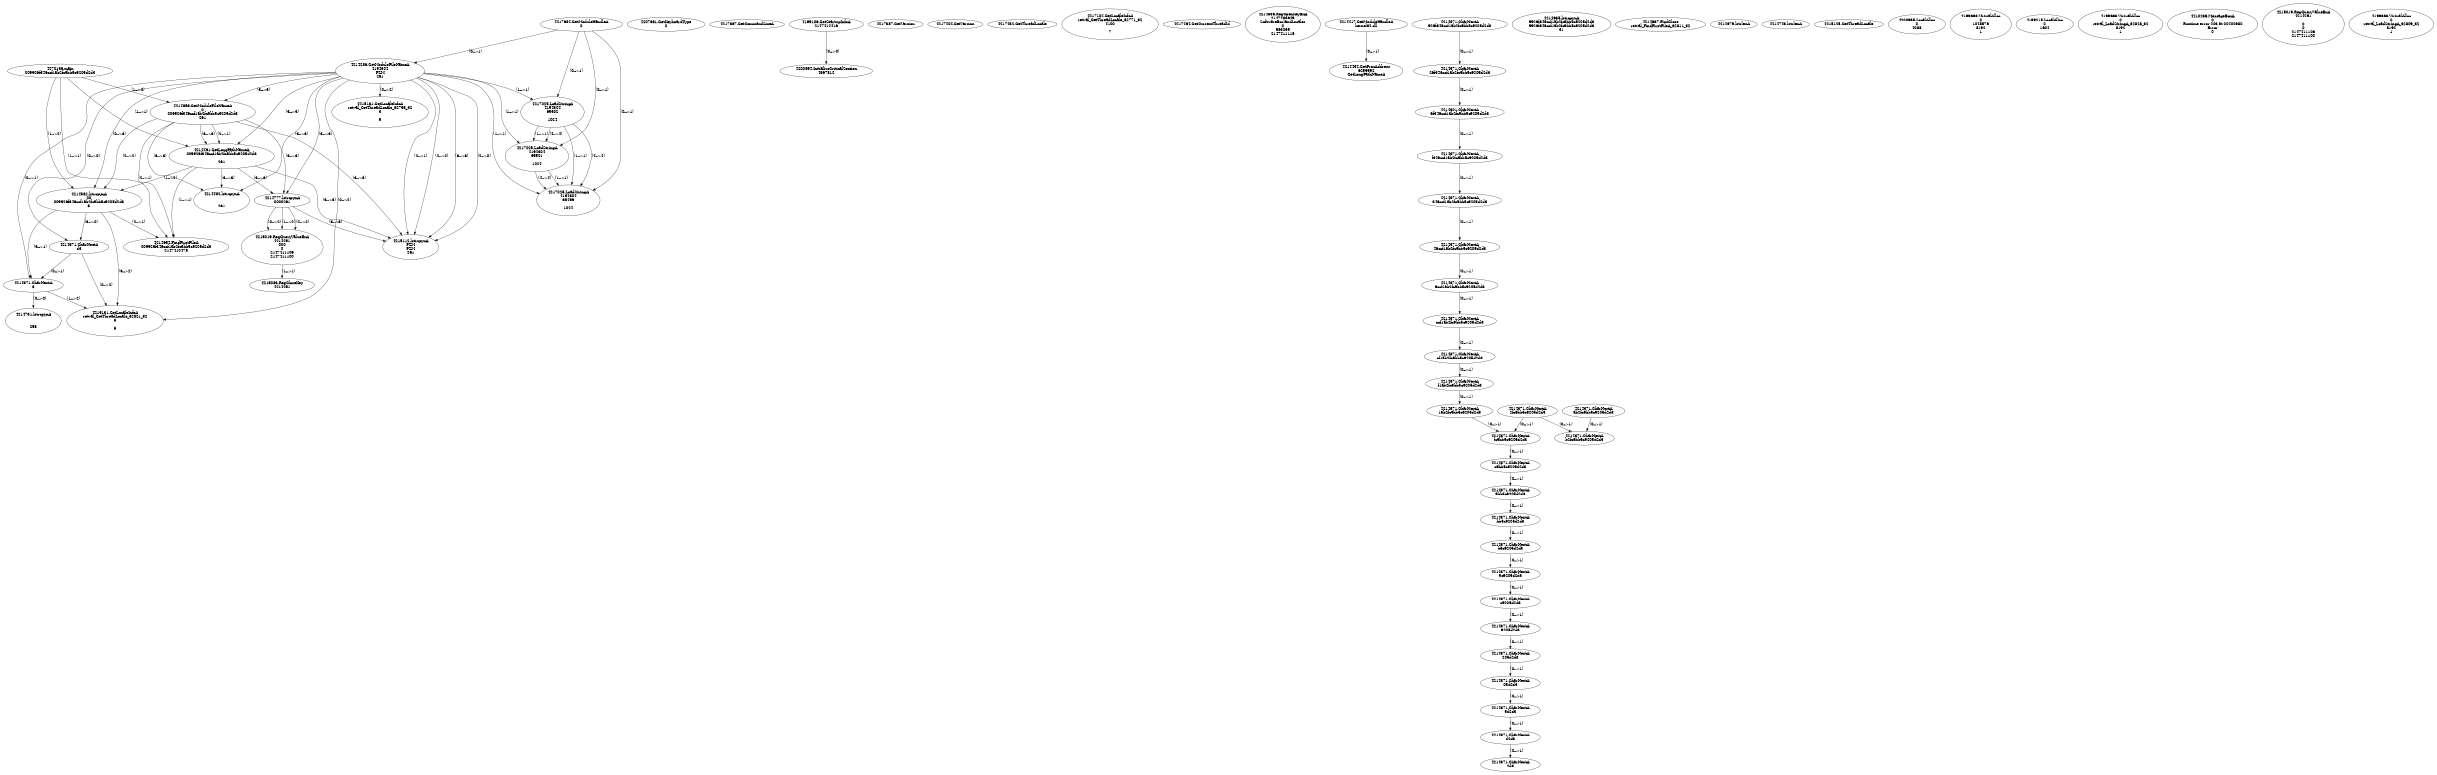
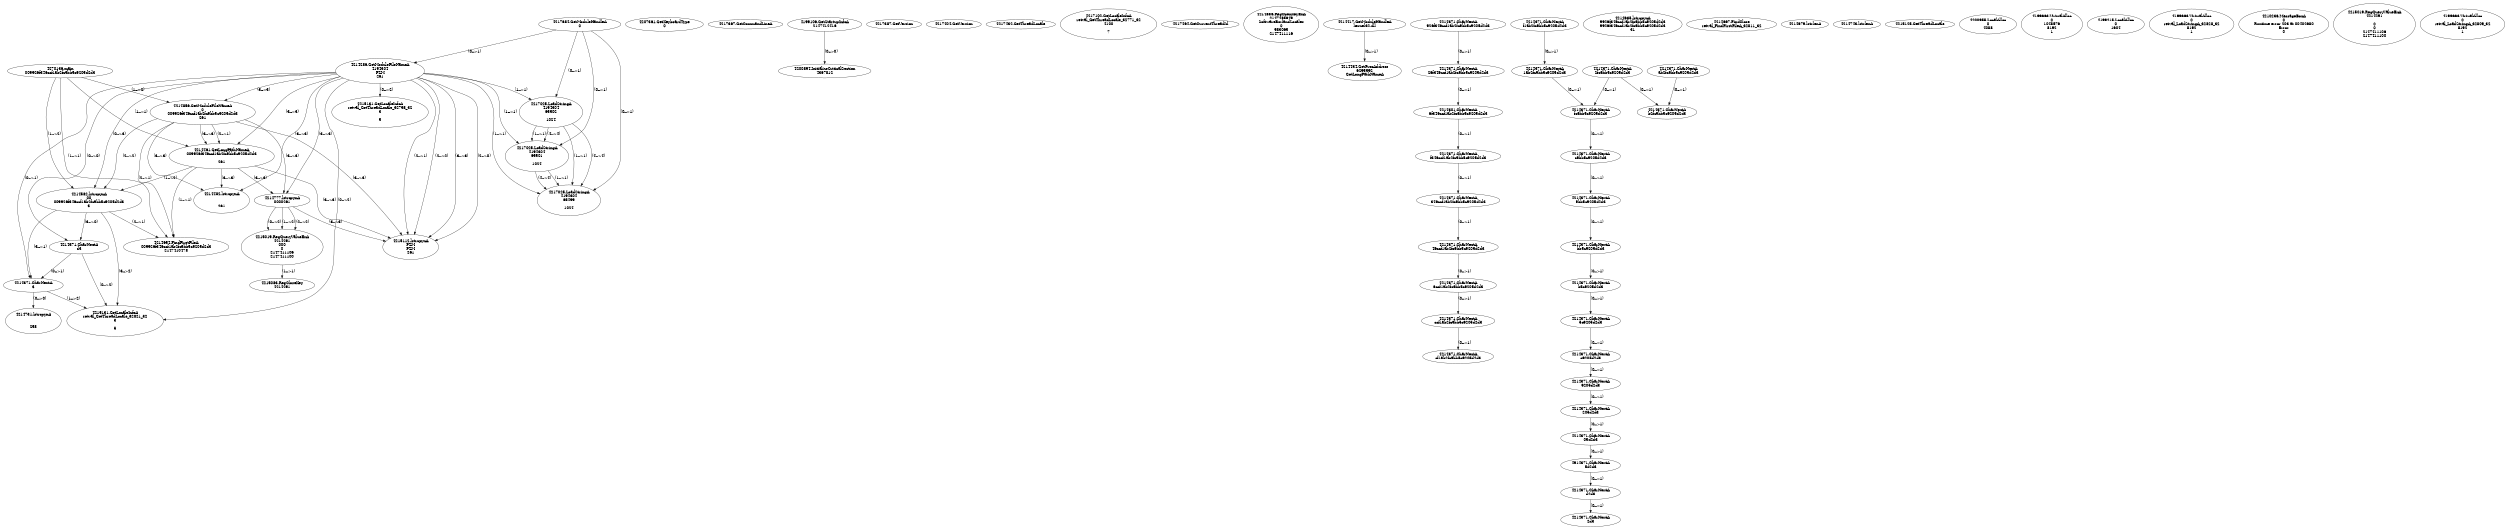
(1460, 369) -> none
(1510, 710) -> (1591, 465)
